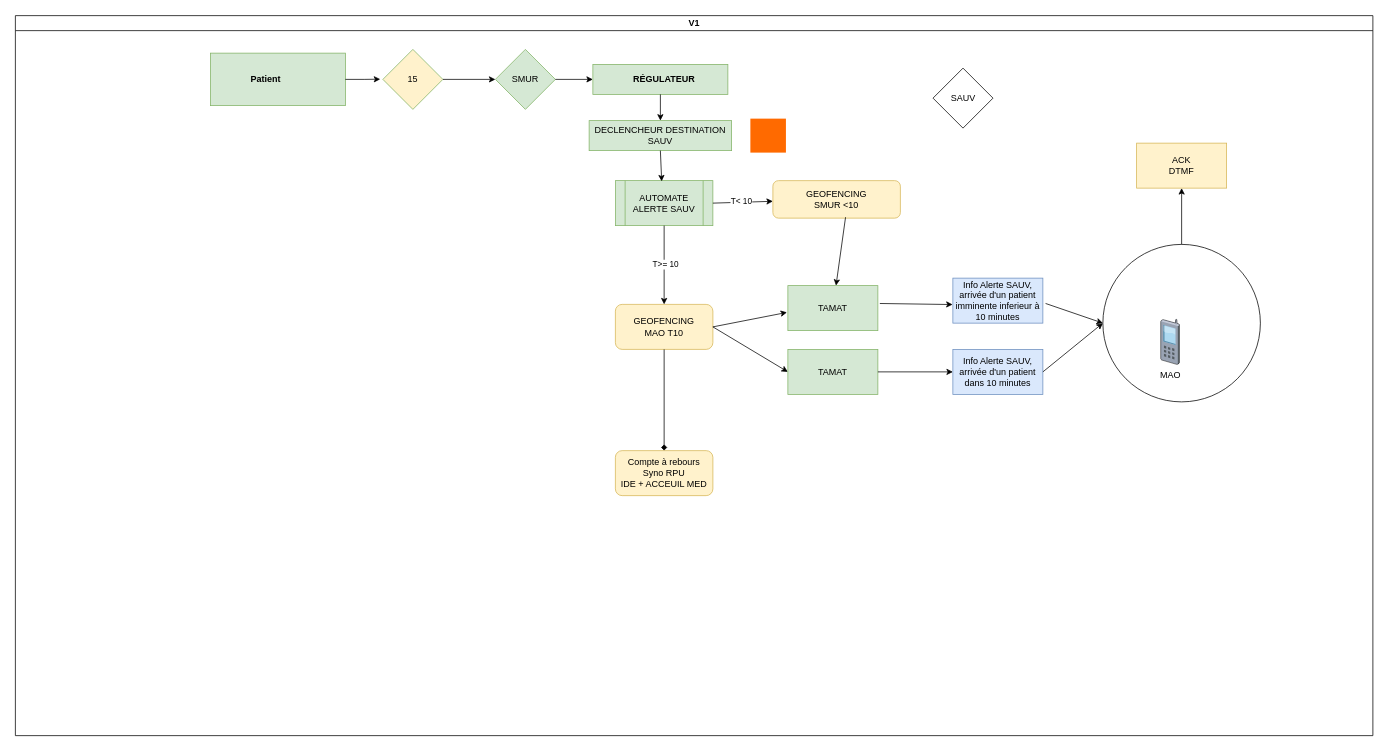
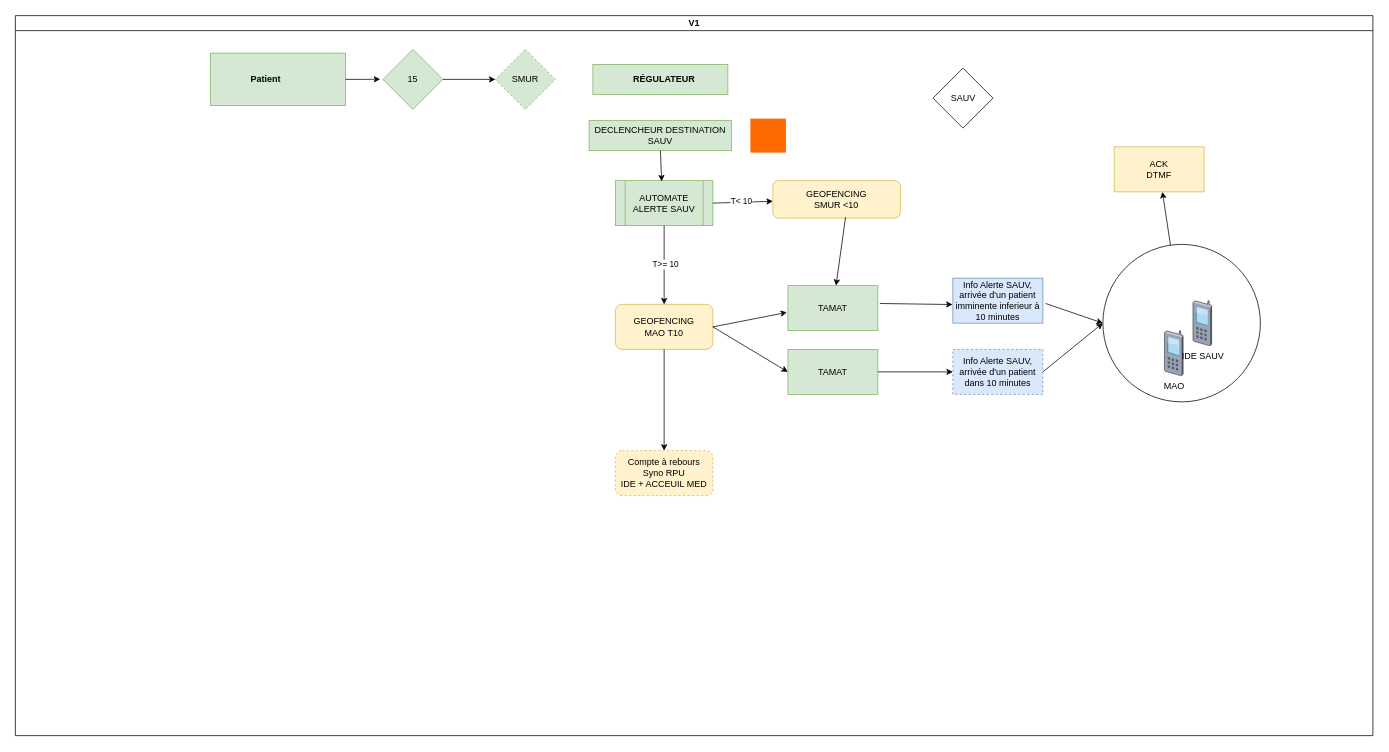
(413, 79) -> (413, 79)
(525, 79) -> (525, 79)
(572, 79) -> none
(660, 104) -> none
(1182, 165) -> (1159, 169)
none -> (1202, 323)
(1170, 342) -> (1174, 353)
(998, 372) -> (998, 372)
(664, 443) -> (664, 444)
(664, 473) -> (664, 473)
